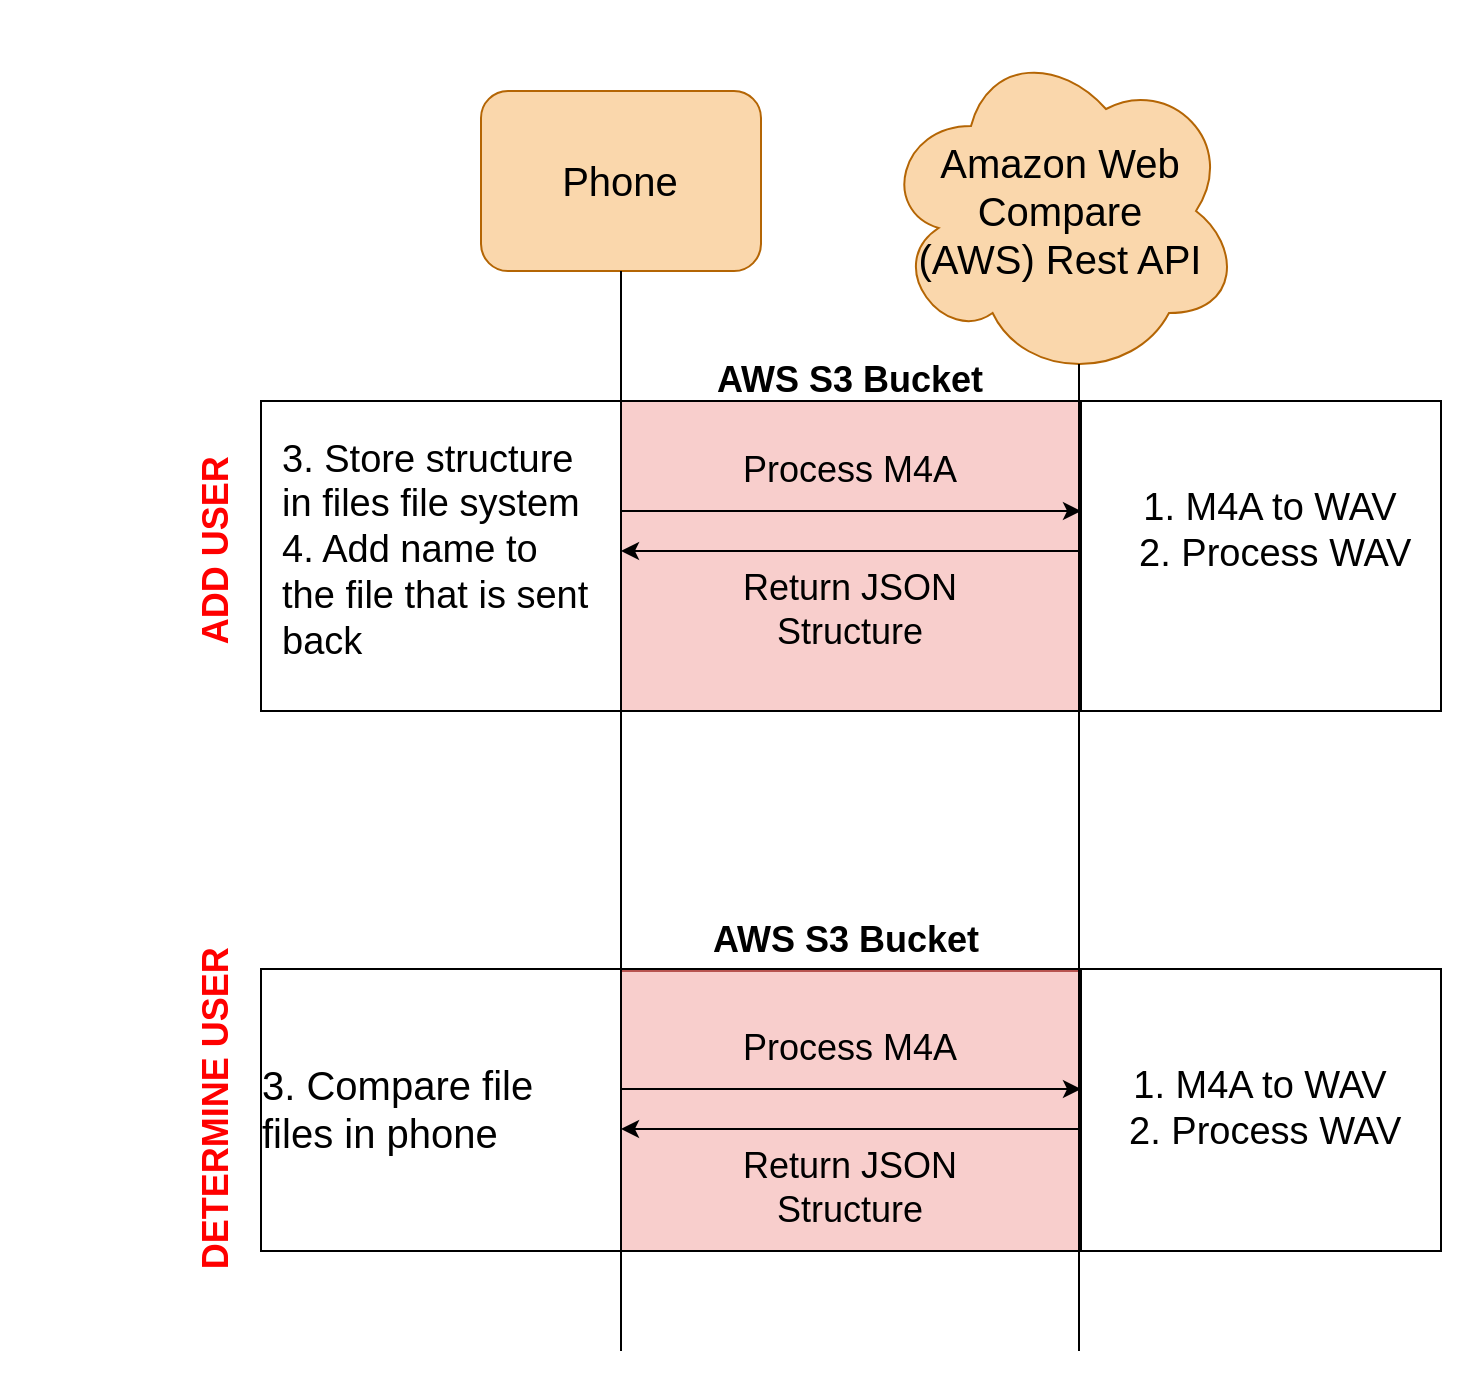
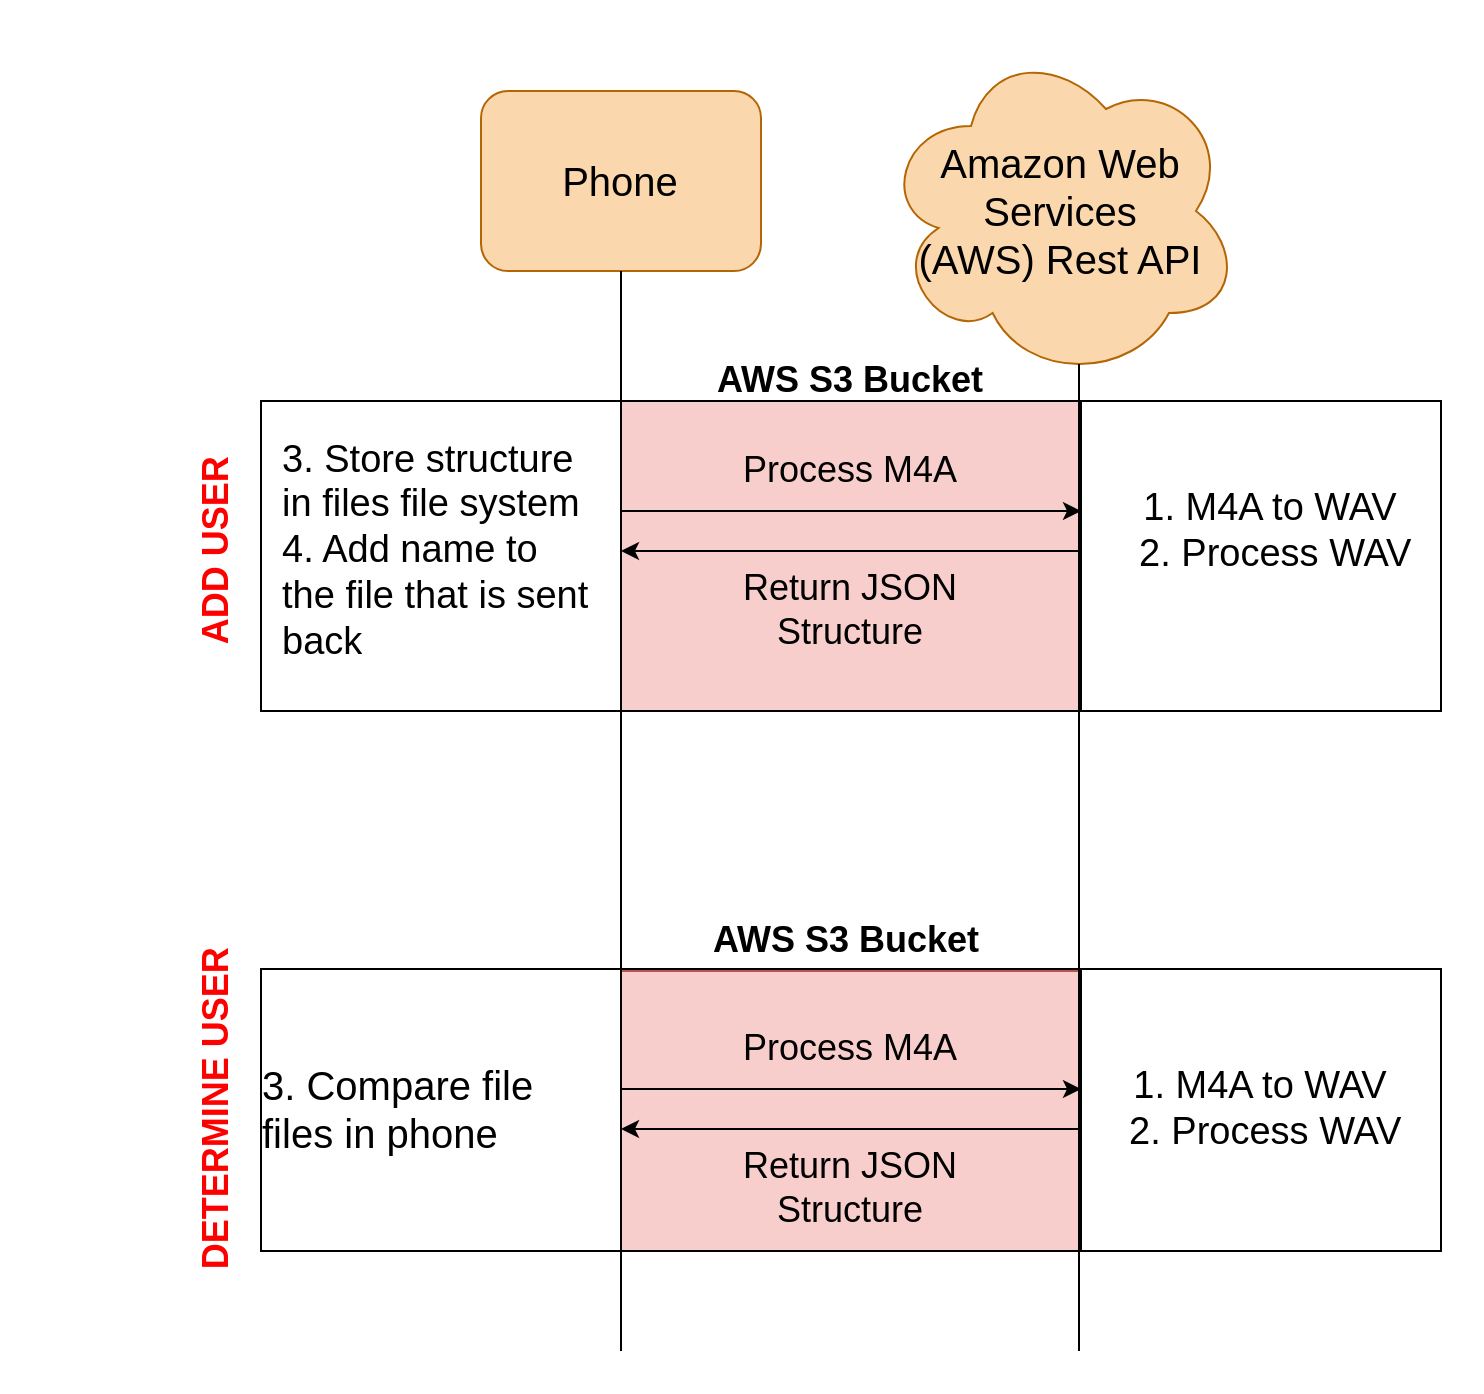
(1061, 211) -> (1061, 211)
